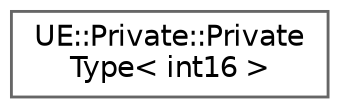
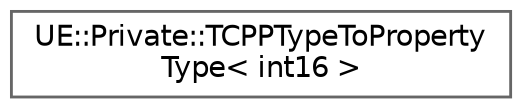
(170, 54) -> (261, 54)
